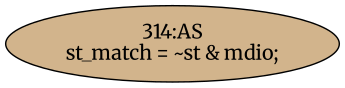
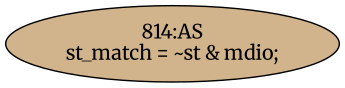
(172, 44) -> (172, 44)
